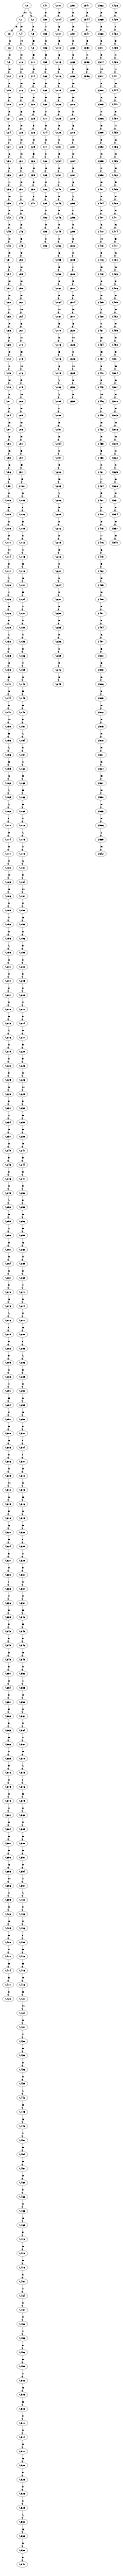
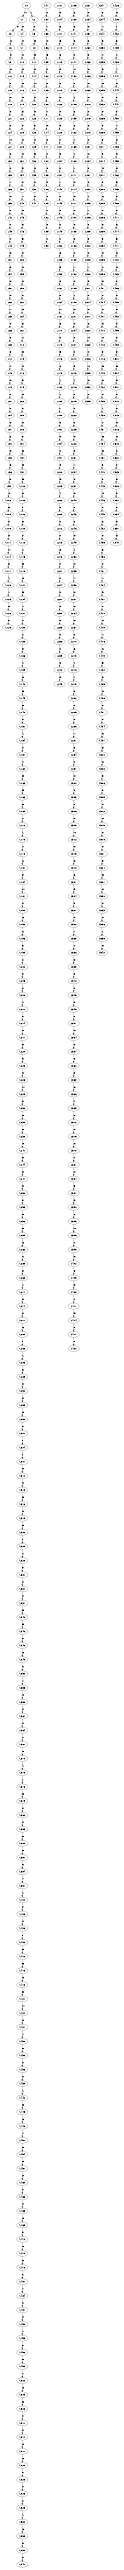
none -> (102, 90)
(8, 642) -> none
